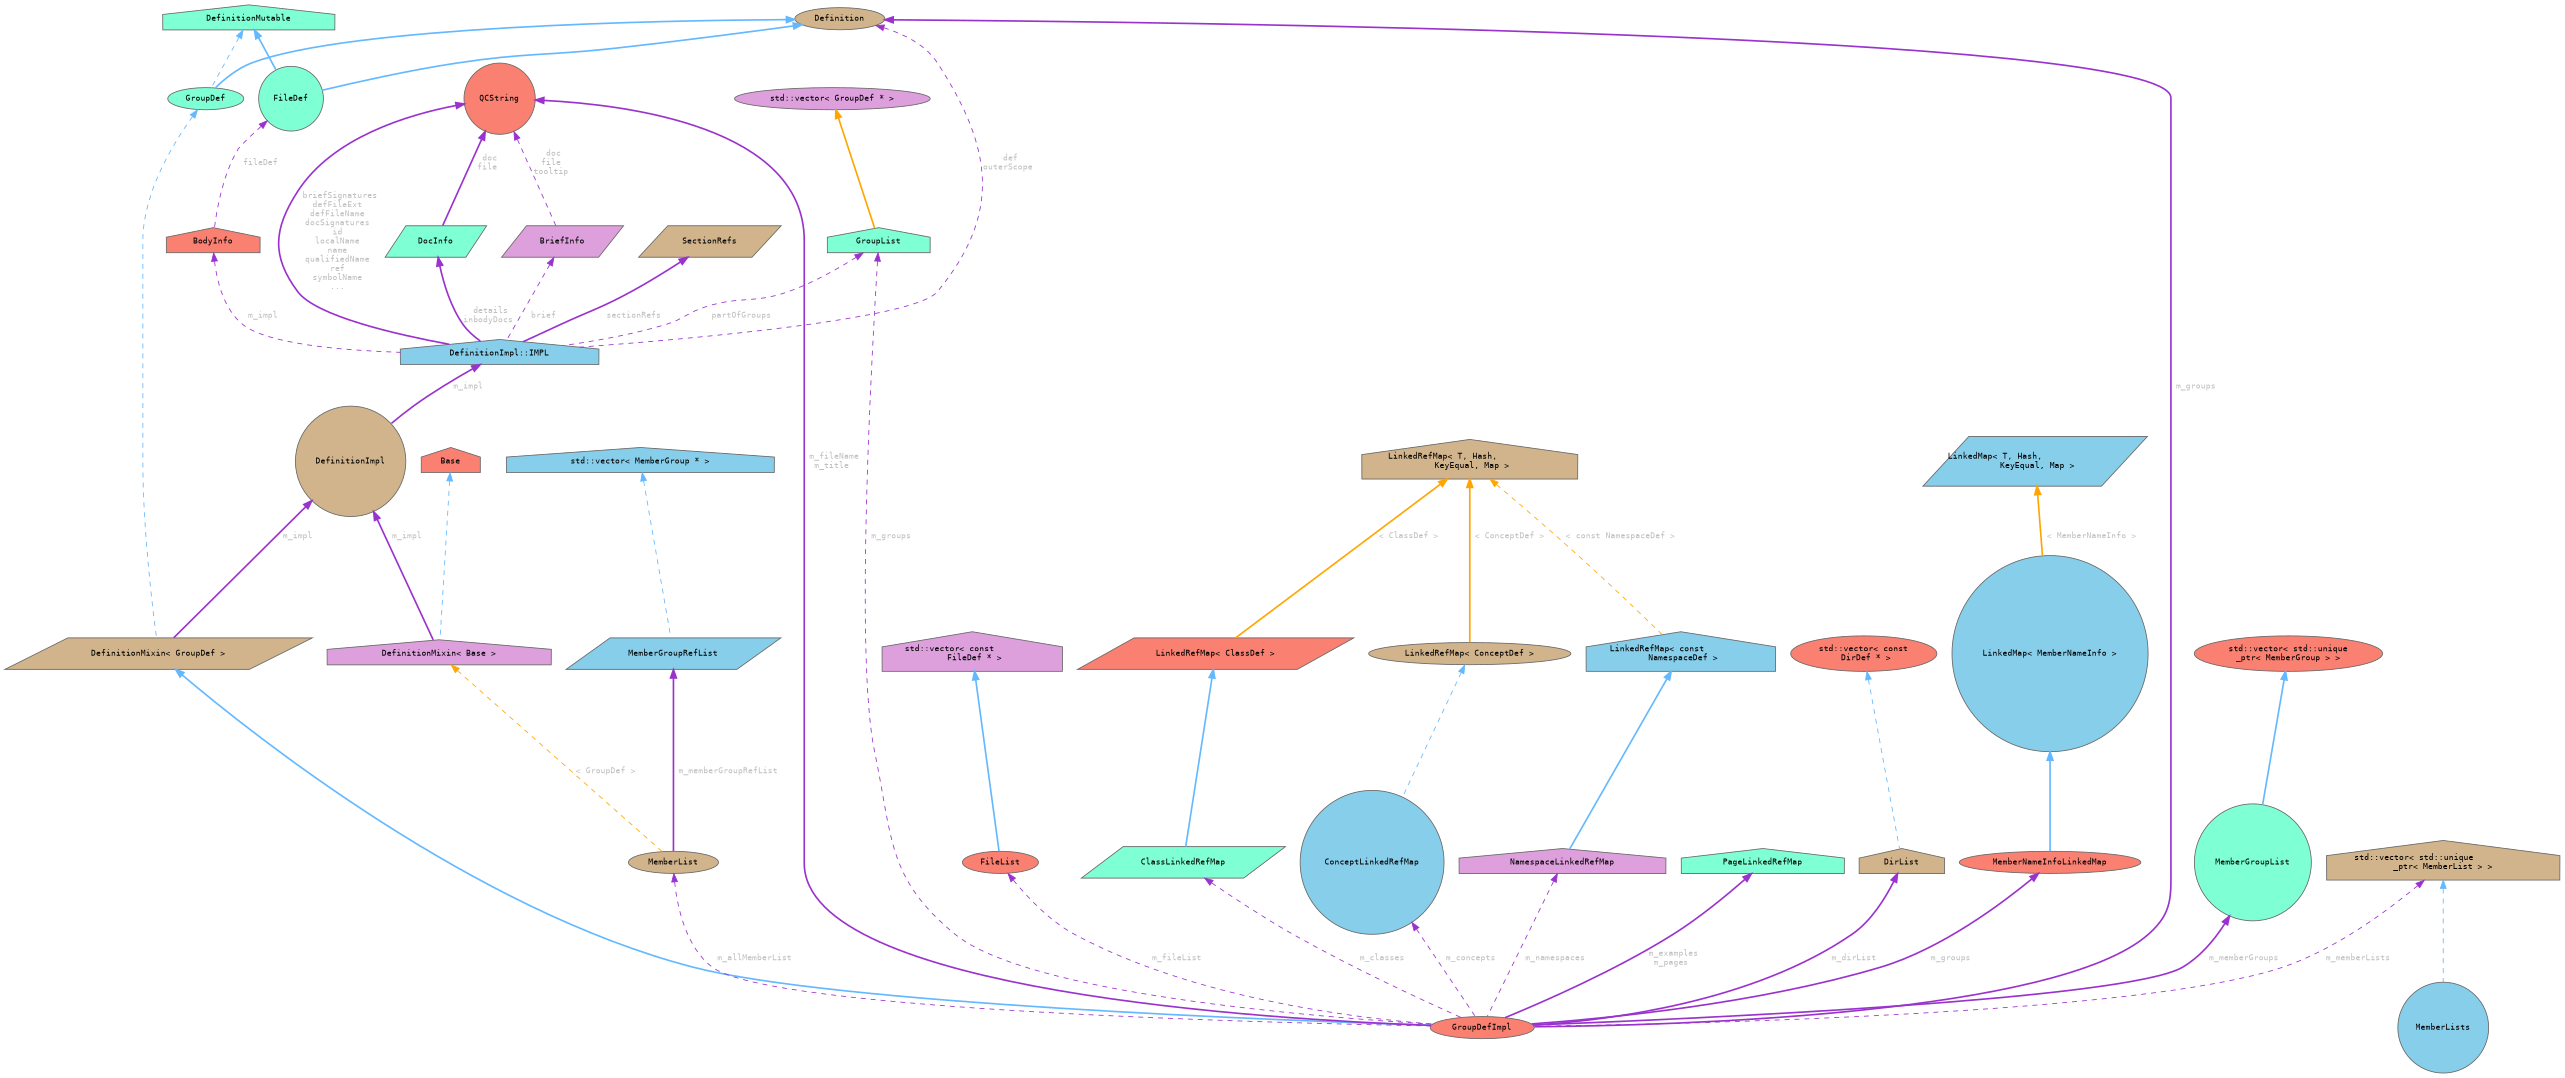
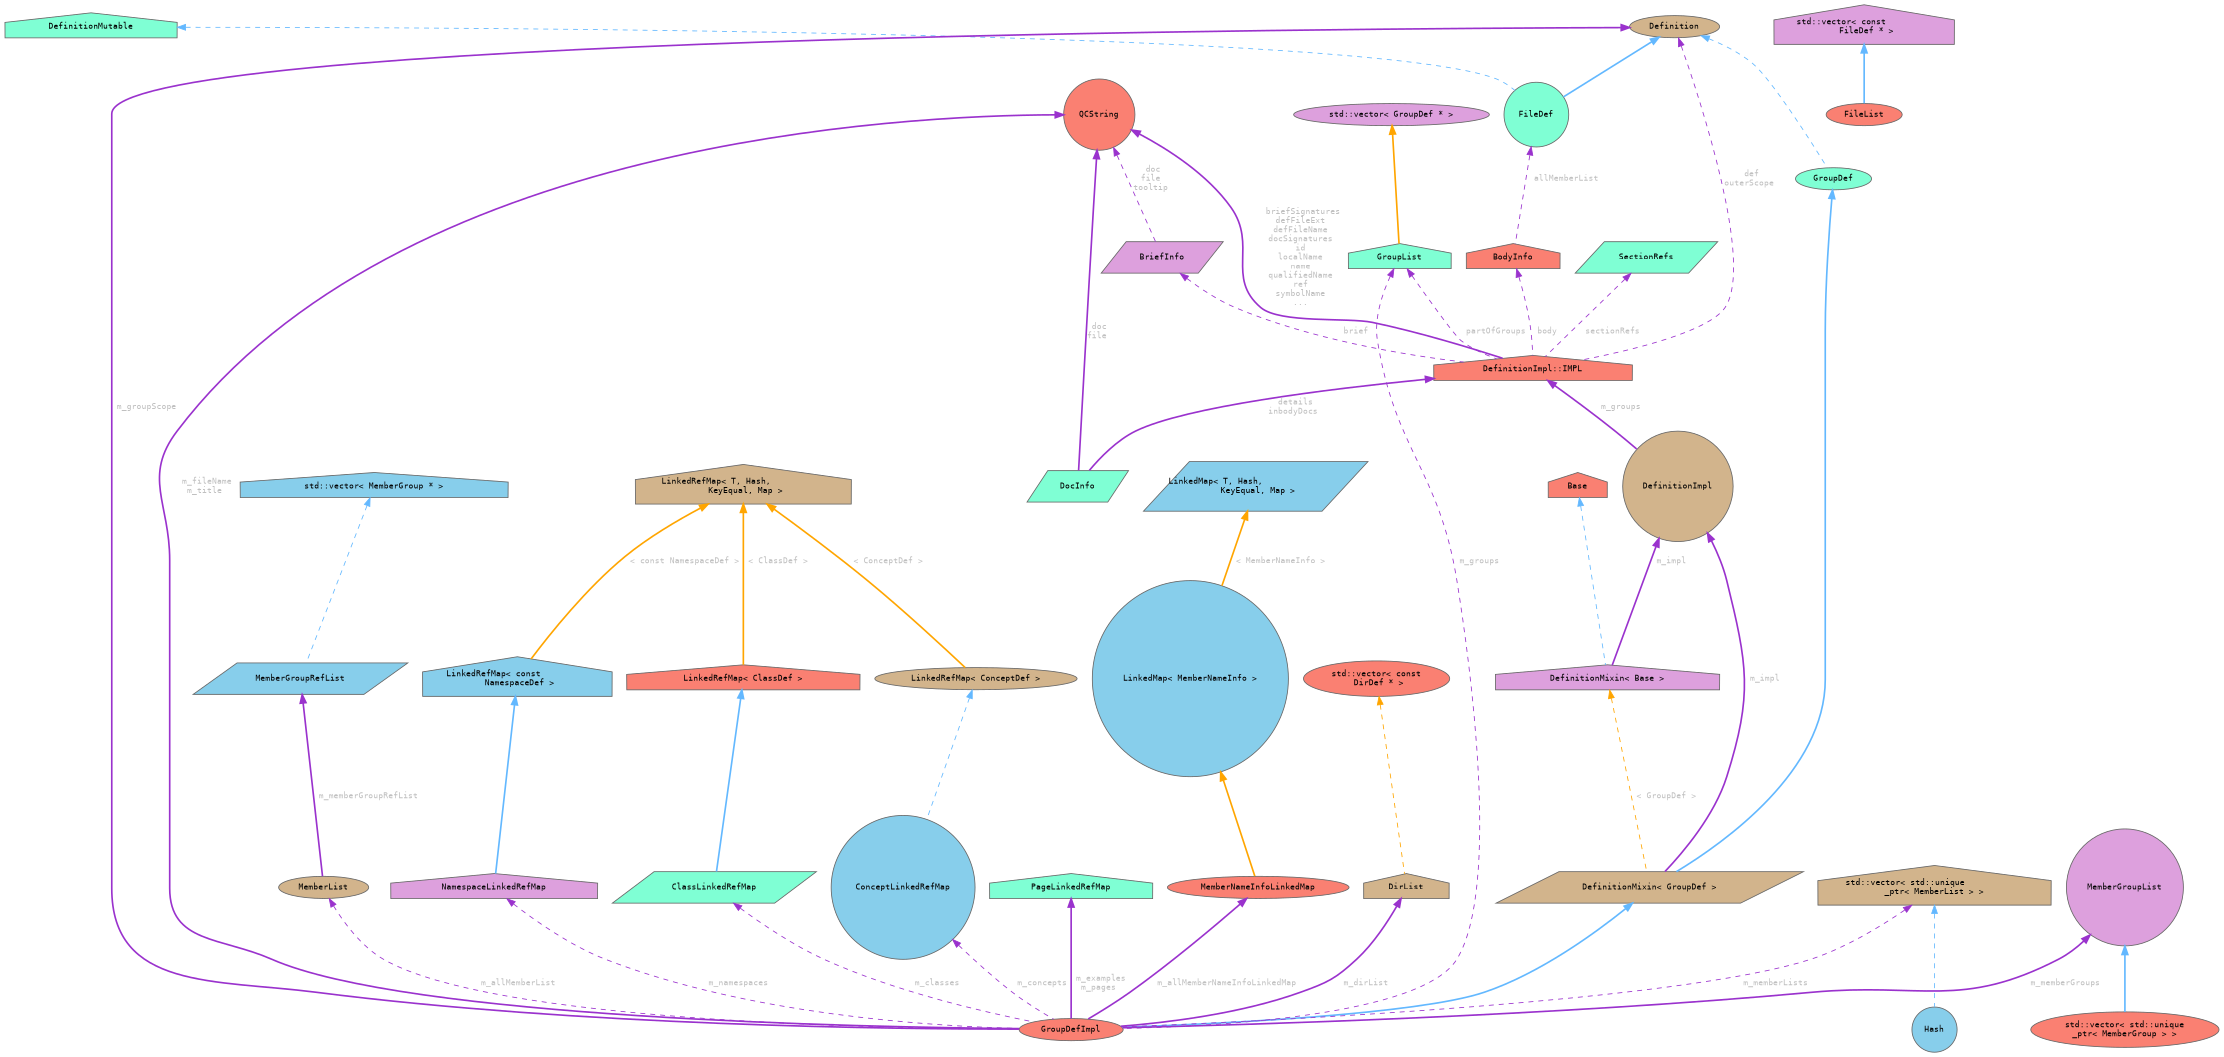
(496, 29) -> (1778, 93)
(267, 53) -> (853, 34)
(225, 63) -> none
(258, 163) -> (1564, 179)
(710, 242) -> (1646, 257)
(604, 306) -> (1585, 318)
(453, 307) -> (1249, 402)
(261, 316) -> (1545, 332)
(500, 353) -> (1533, 369)
(143, 372) -> (1825, 565)
(466, 387) -> (1619, 407)
(2194, 387) -> (144, 407)
(1581, 558) -> (607, 573)
(1216, 654) -> (743, 679)
(2273, 742) -> (2125, 983)
(560, 761) -> (1629, 785)
(1884, 764) -> (1392, 789)
(2050, 806) -> (1239, 828)
(2253, 862) -> (2125, 887)
(1949, 958) -> (1225, 983)
(1209, 986) -> none
(2443, 1028) -> (1935, 1030)
